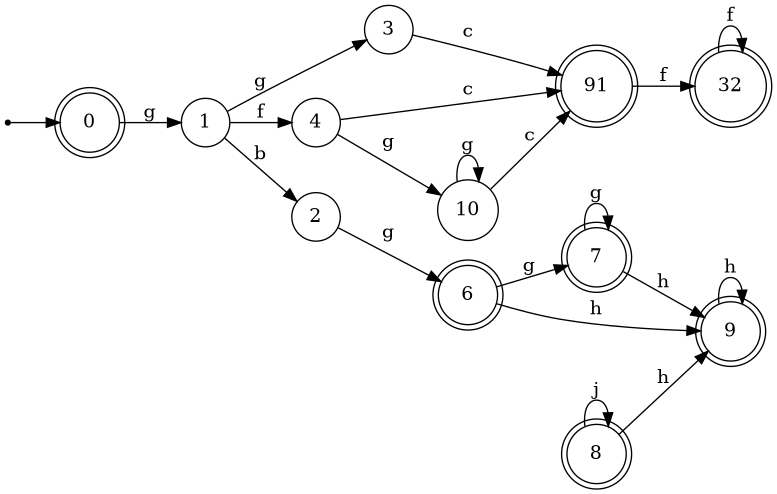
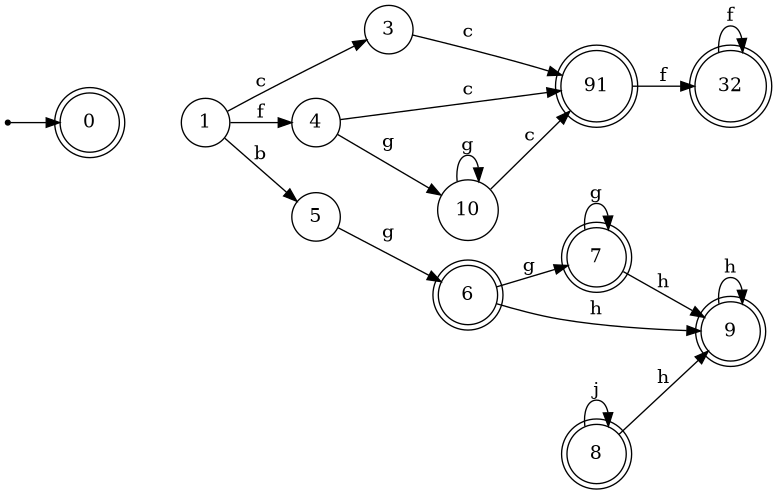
(261, 82) -> (261, 82)
(143, 123) -> none
(316, 217) -> (316, 217)
